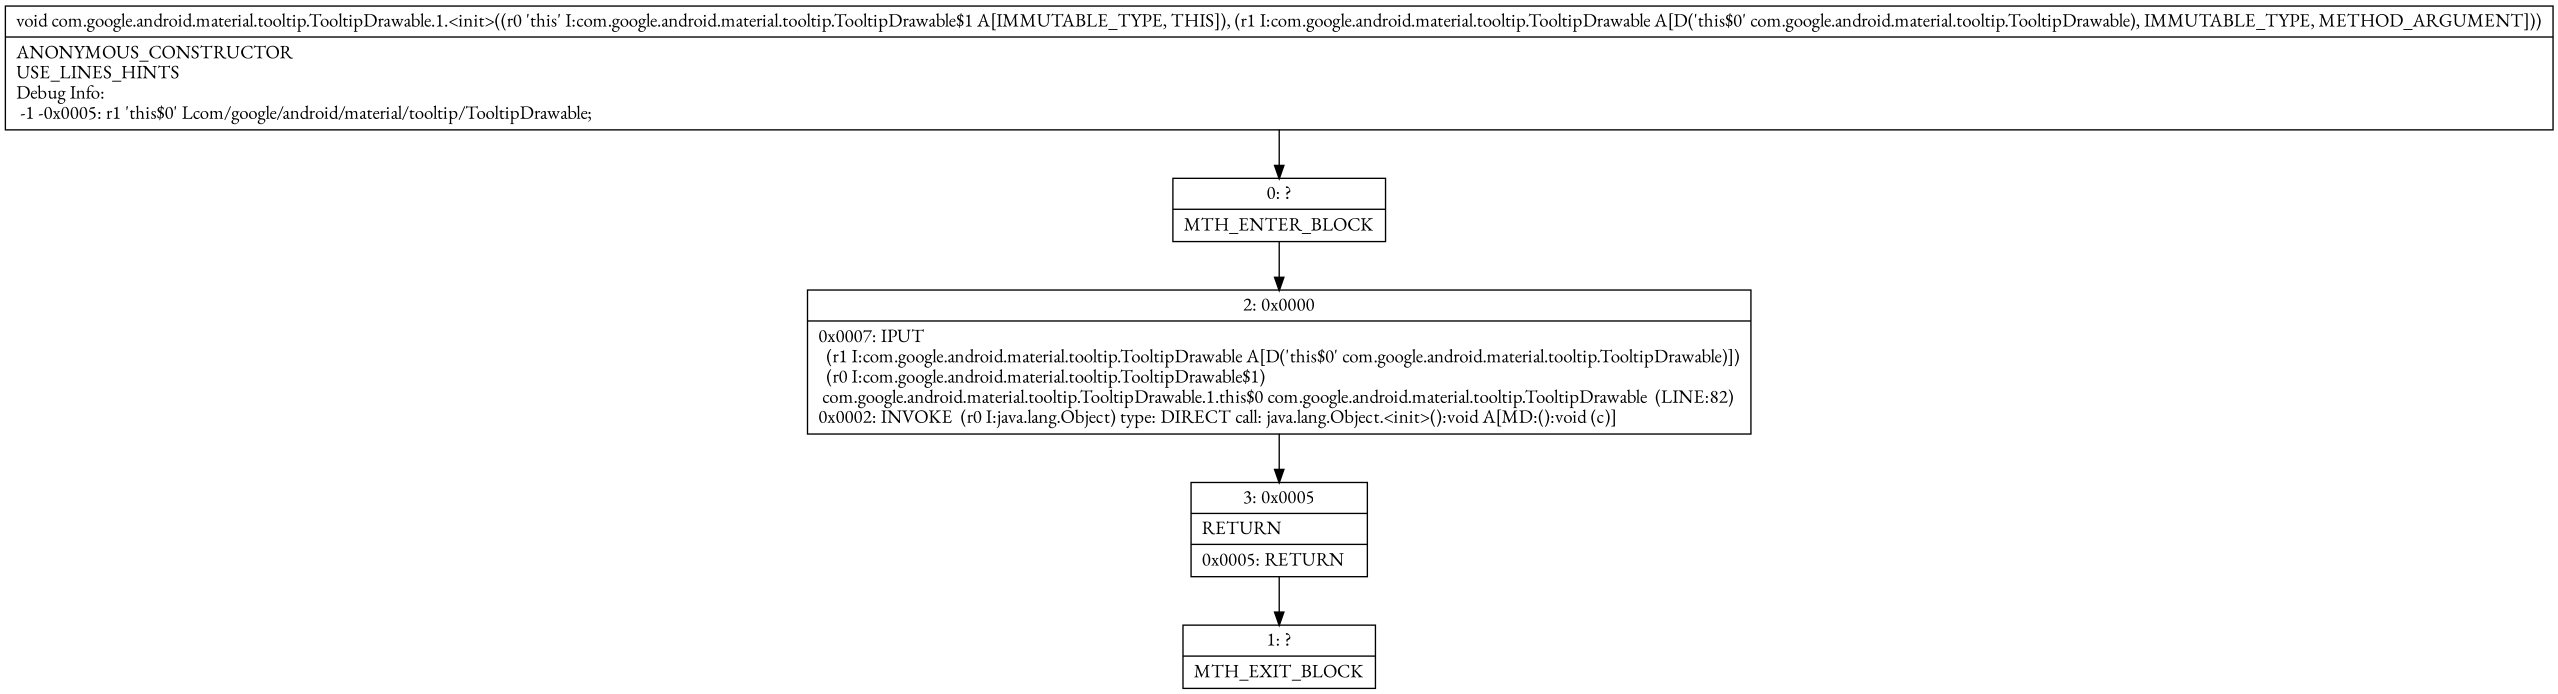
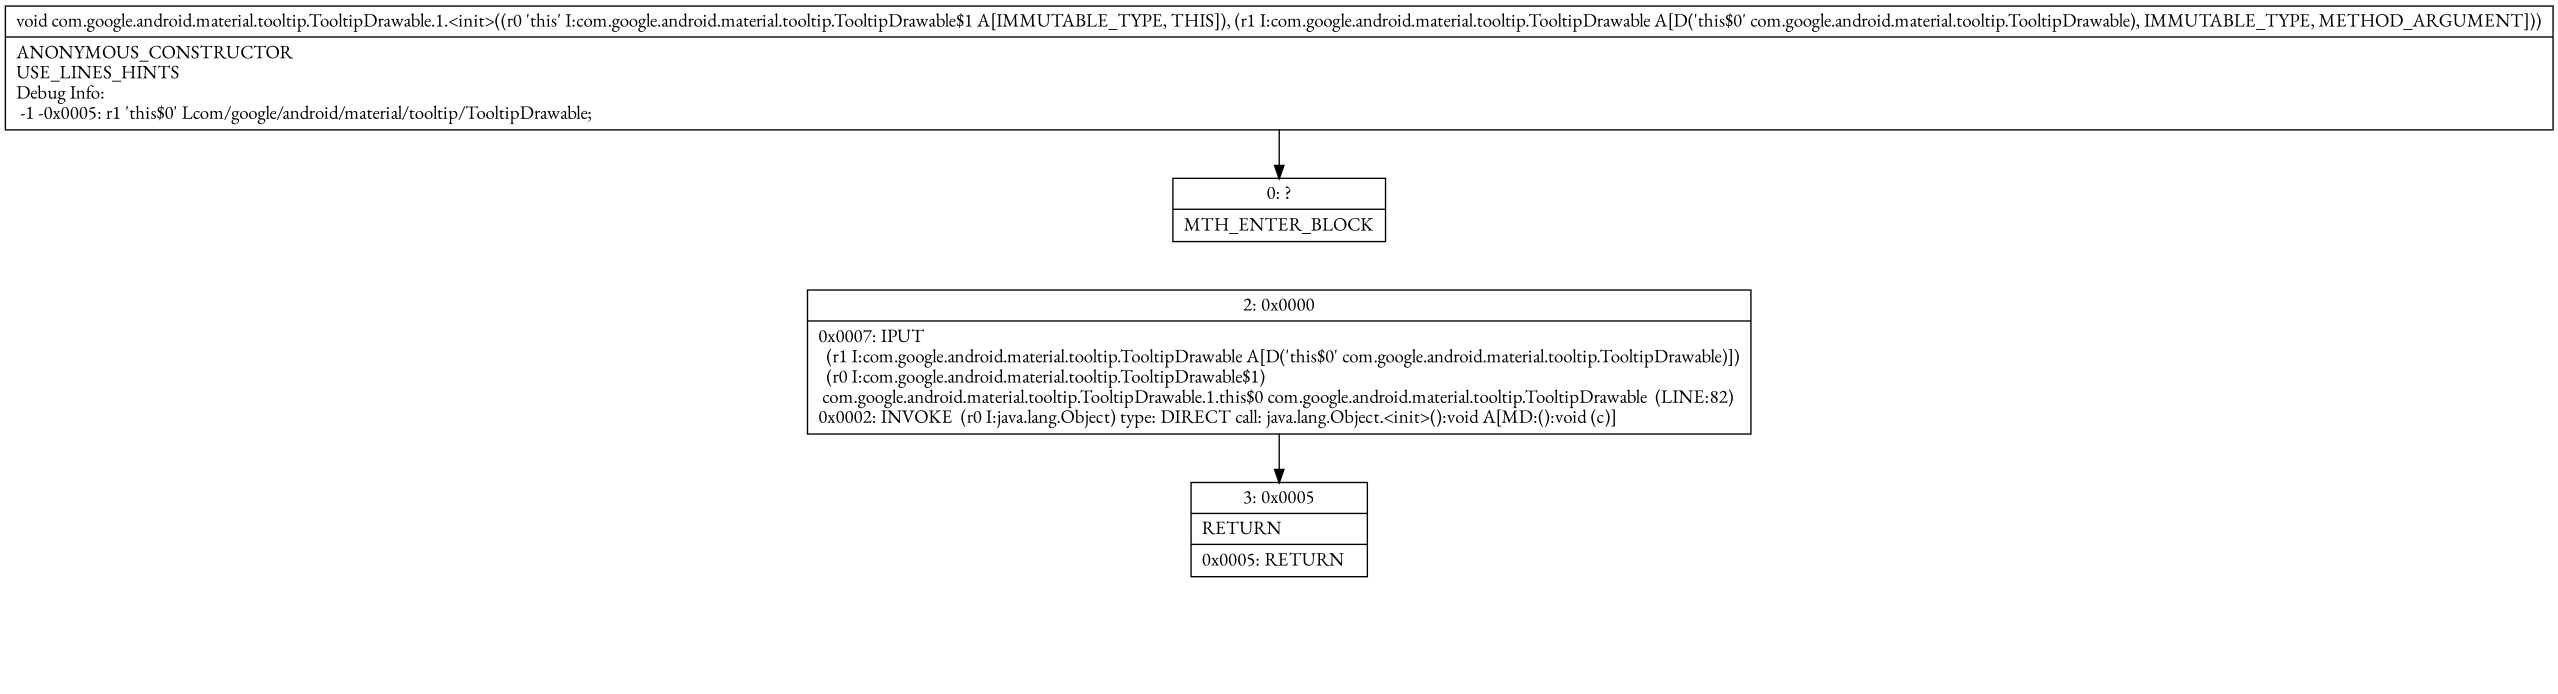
(1279, 259) -> none
(1279, 657) -> none
